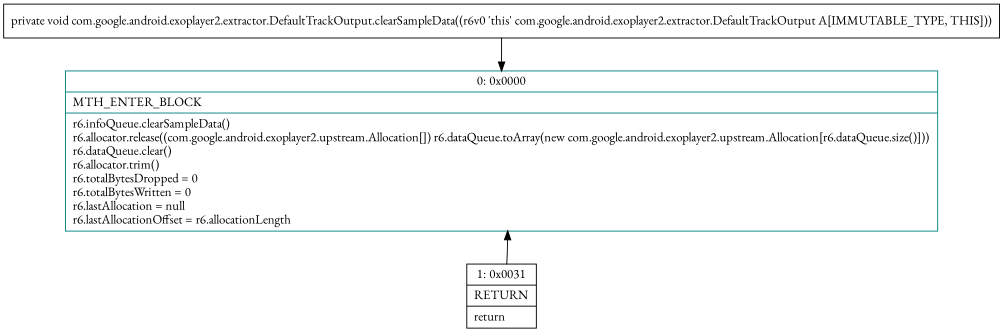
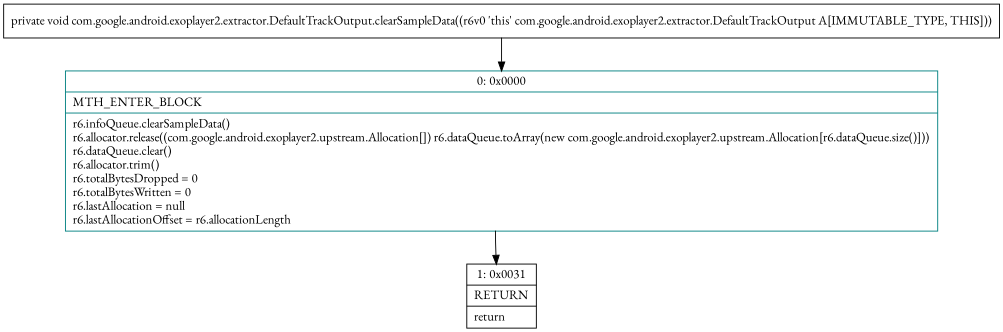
(507, 252) -> (496, 243)
